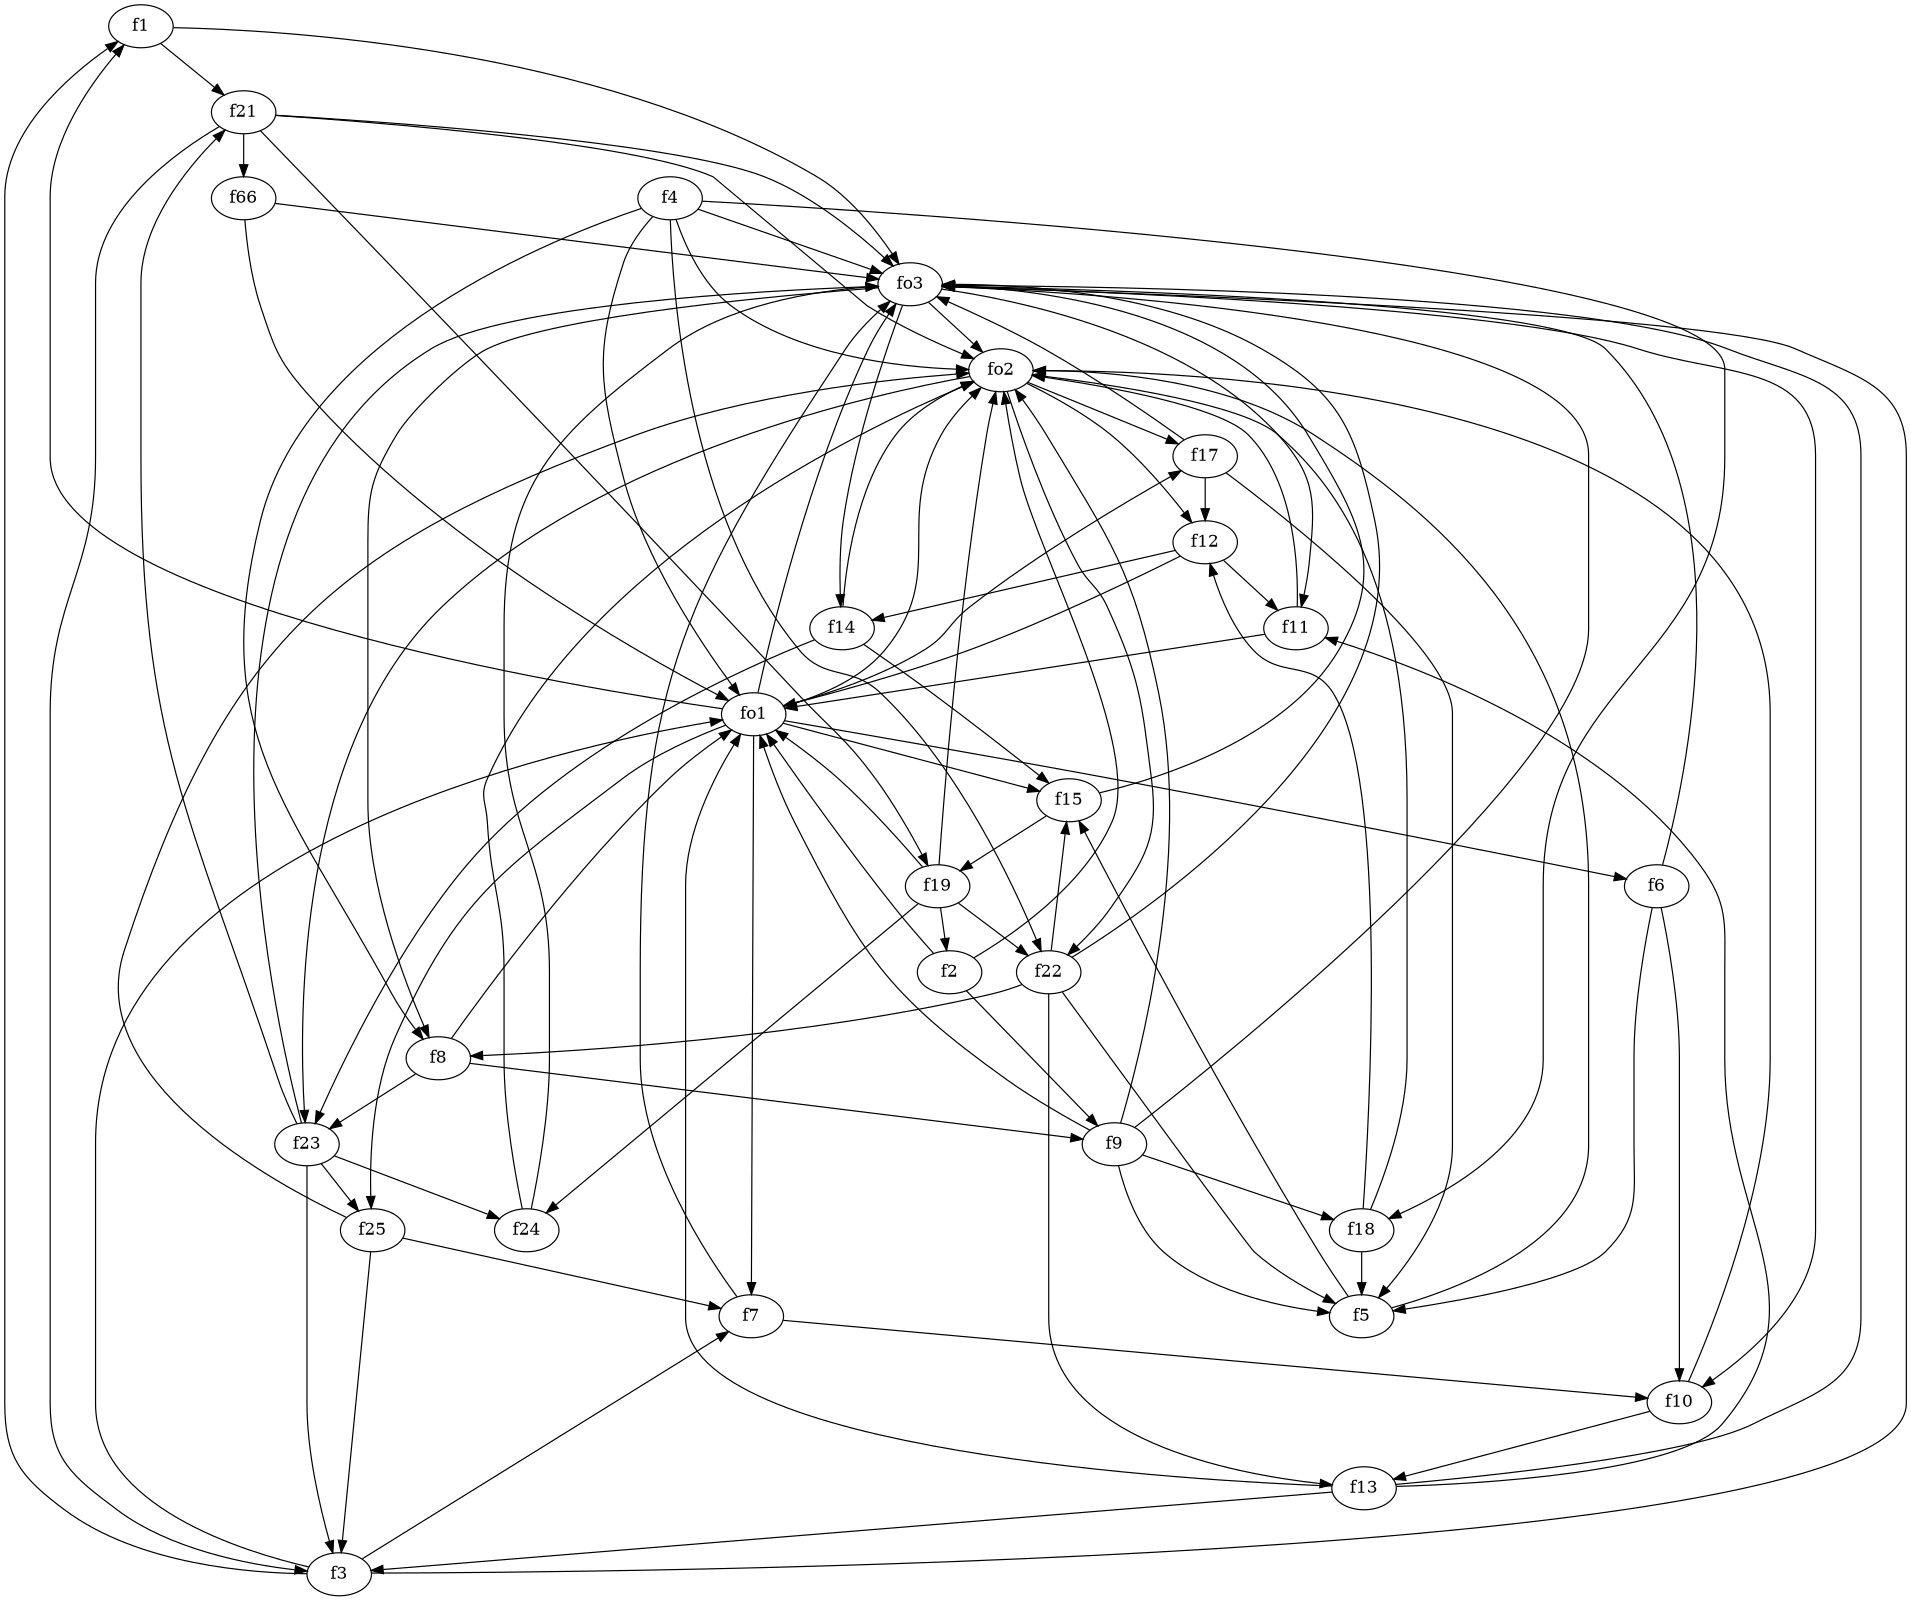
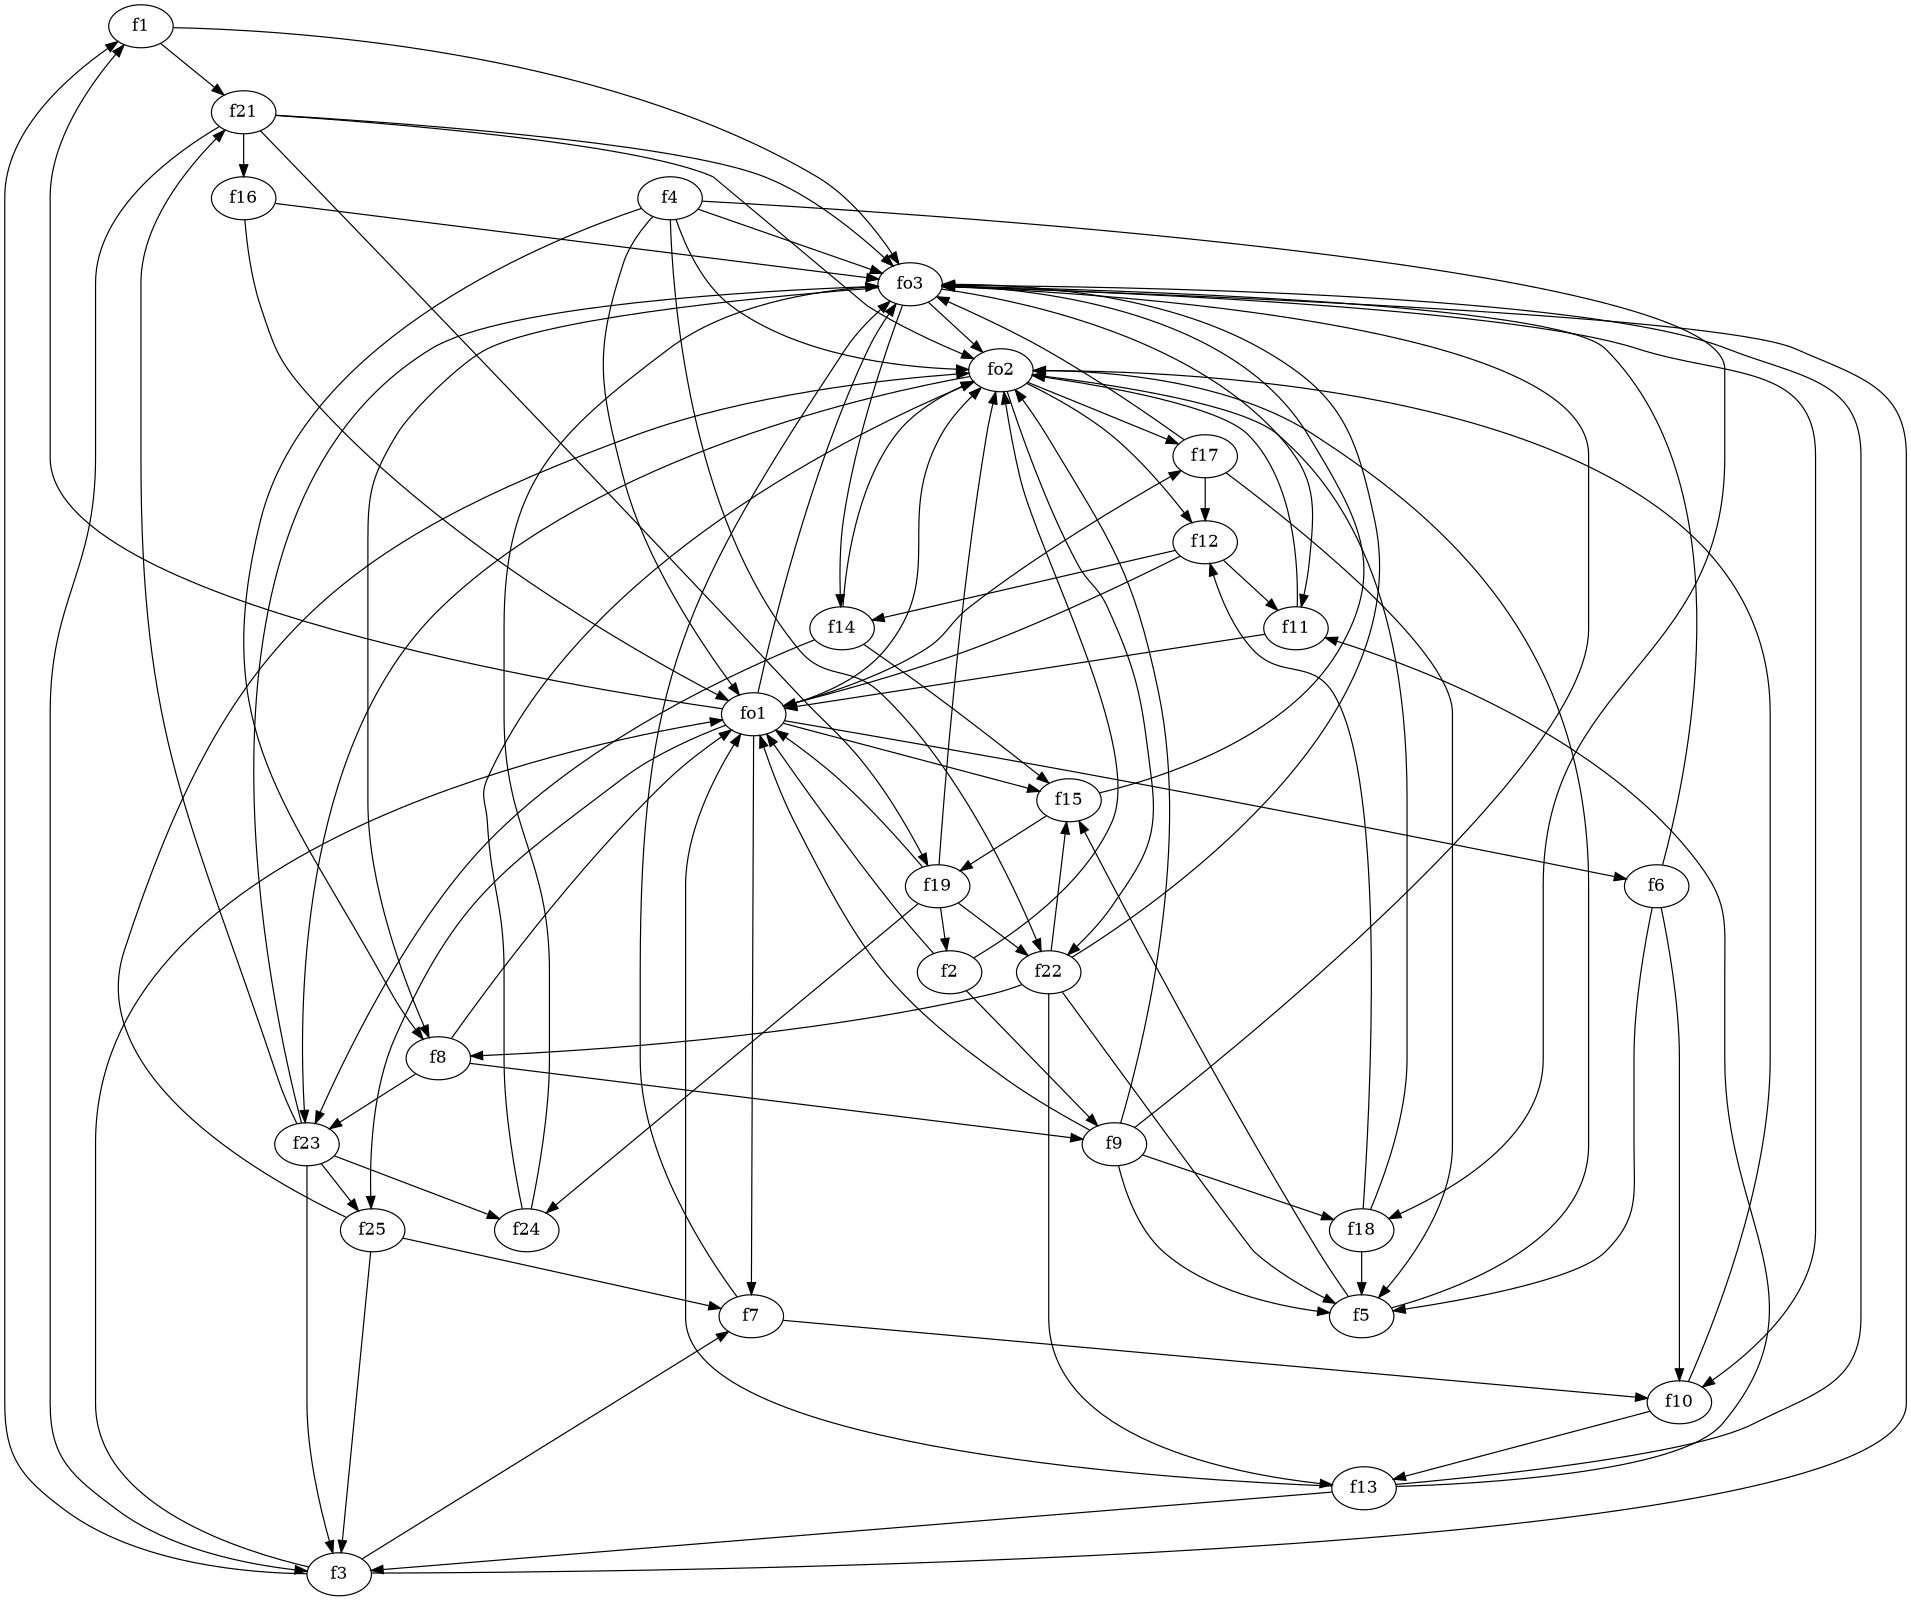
(244, 198) -> (244, 198)
